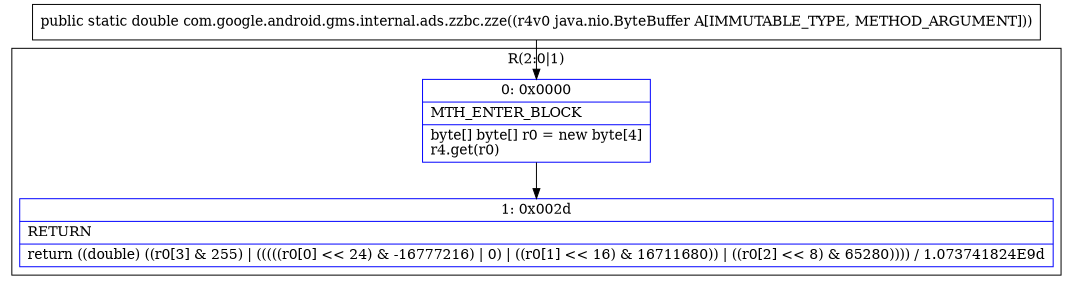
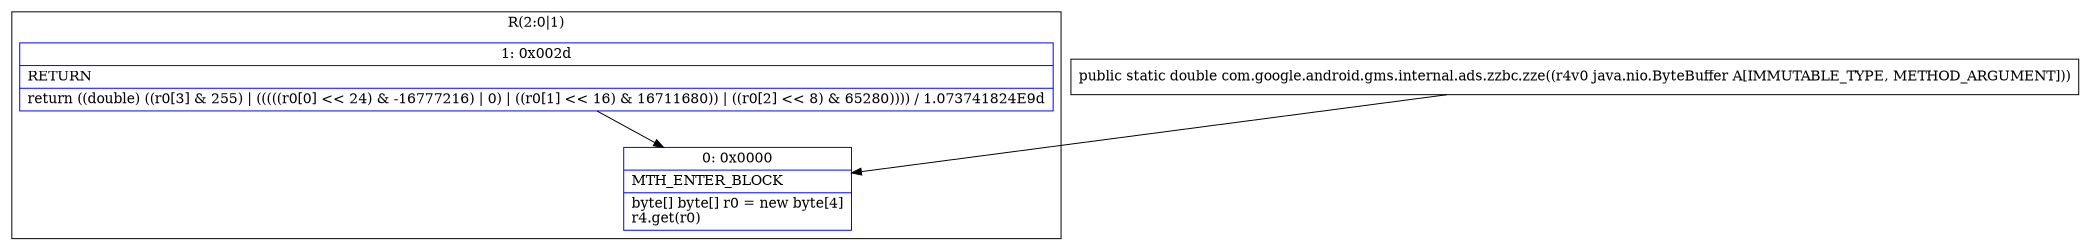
(536, 176) -> (626, 127)
